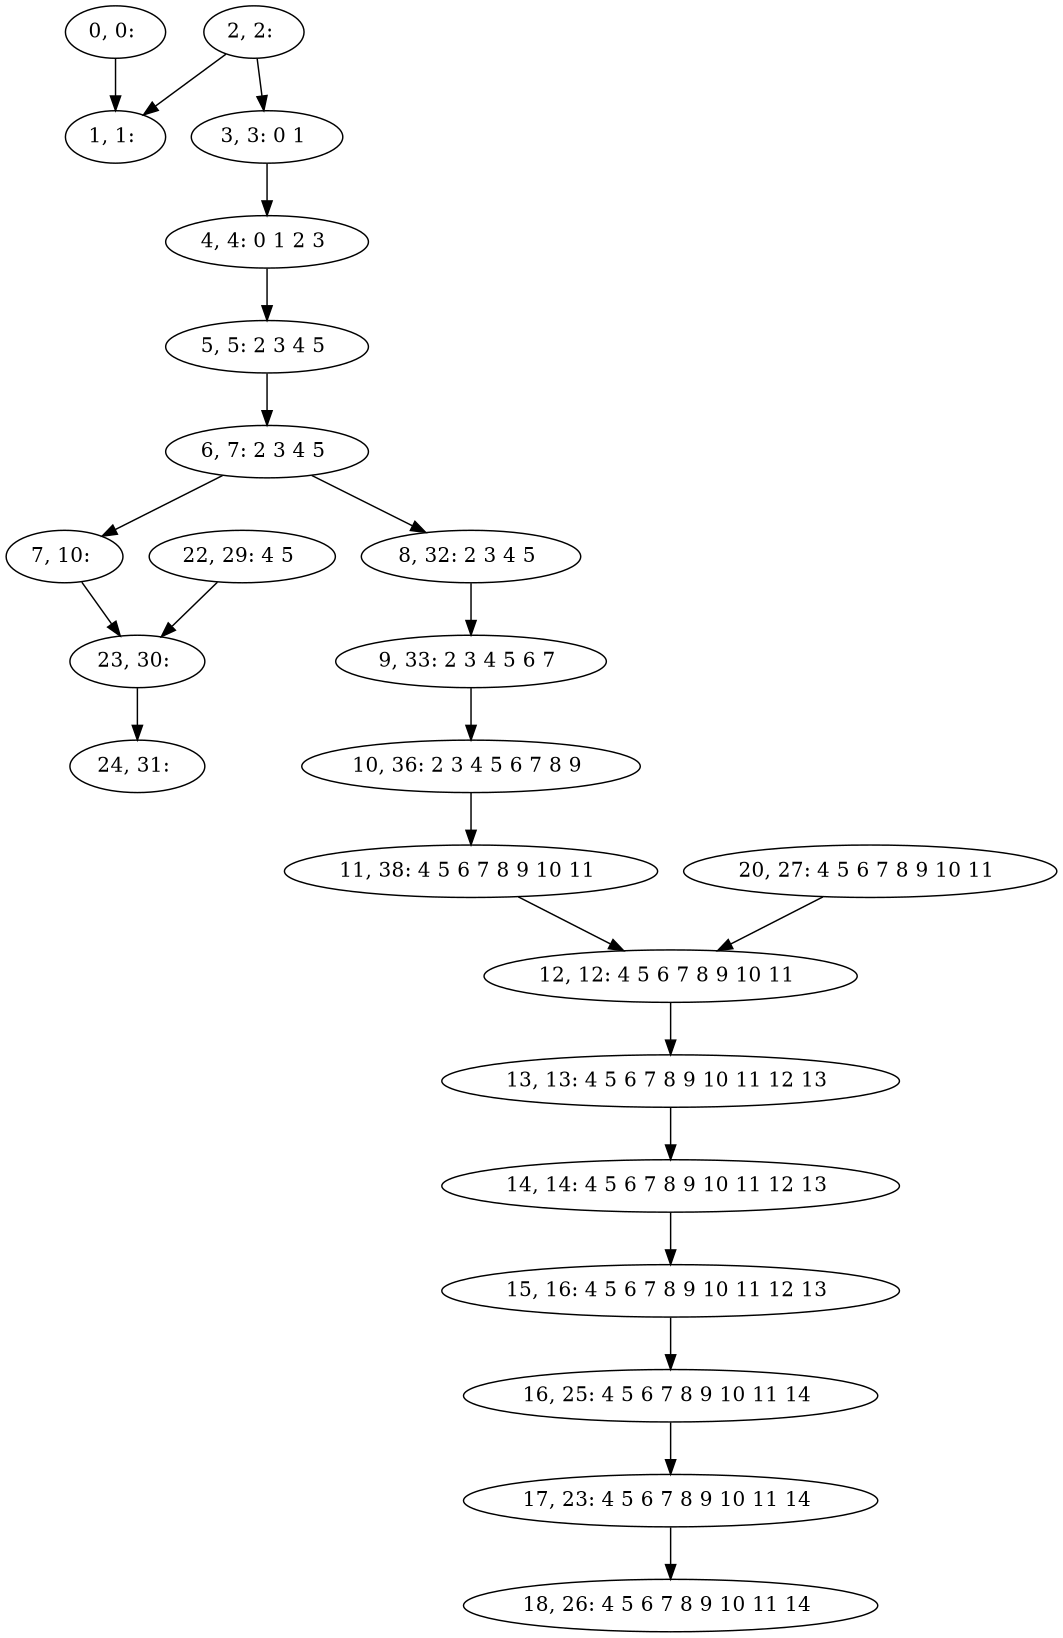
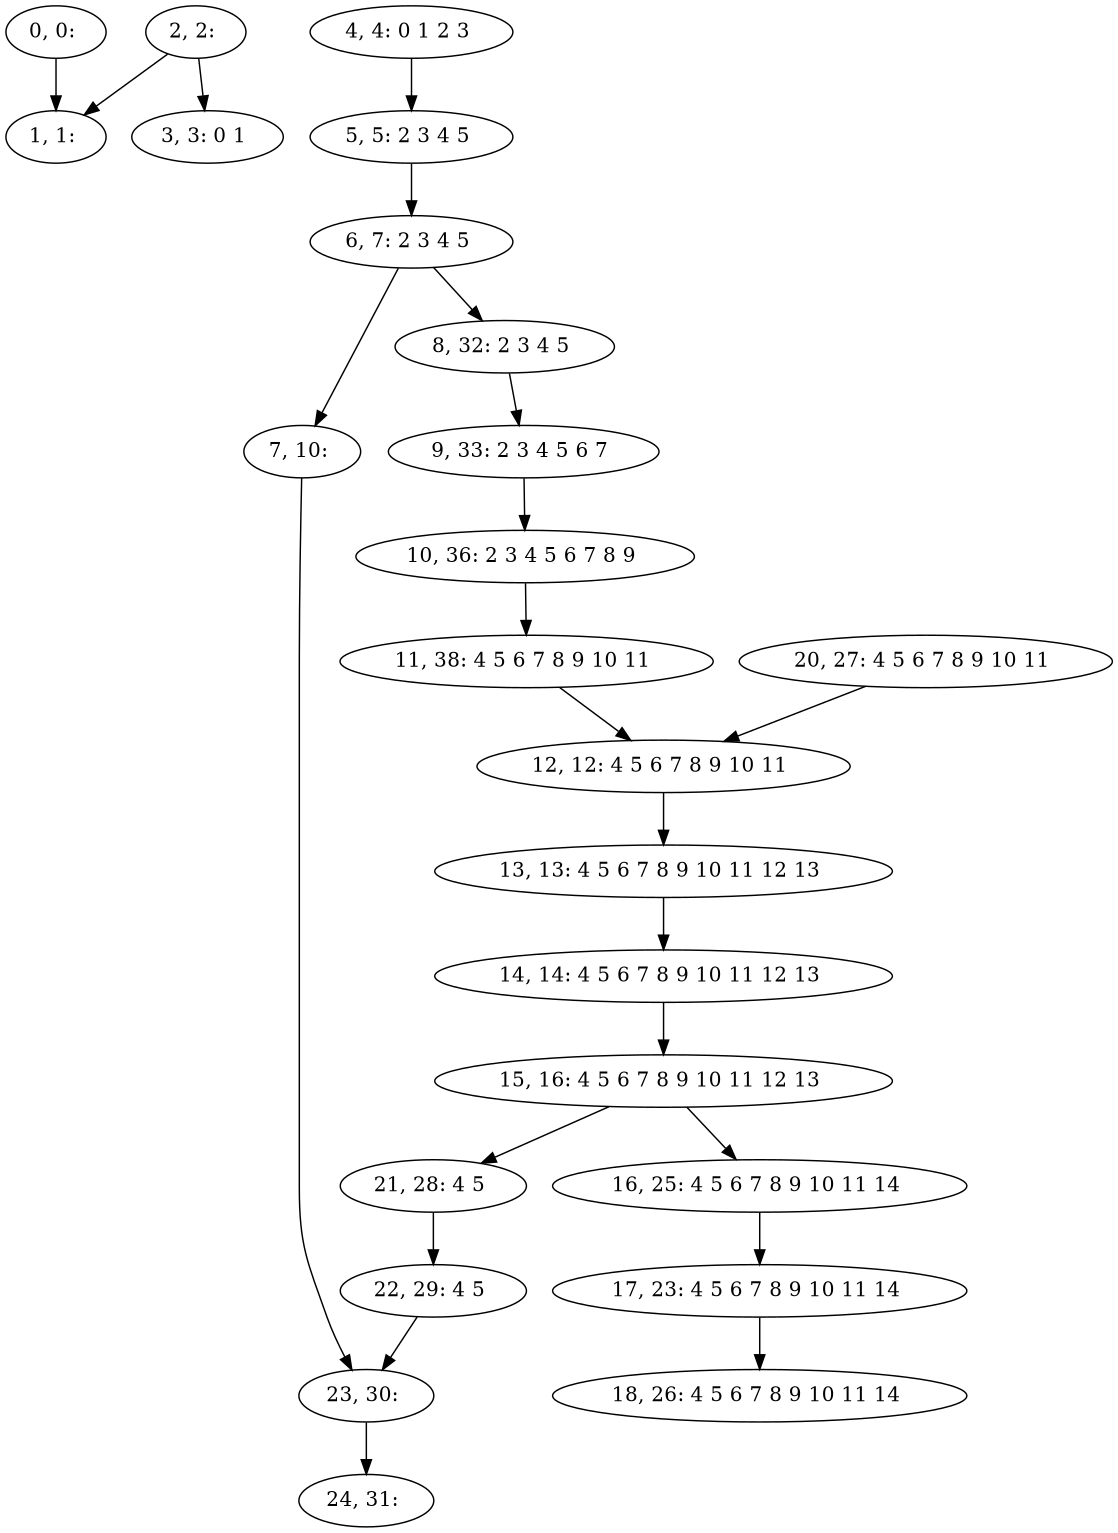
(267, 182) -> none
none -> (433, 1186)
